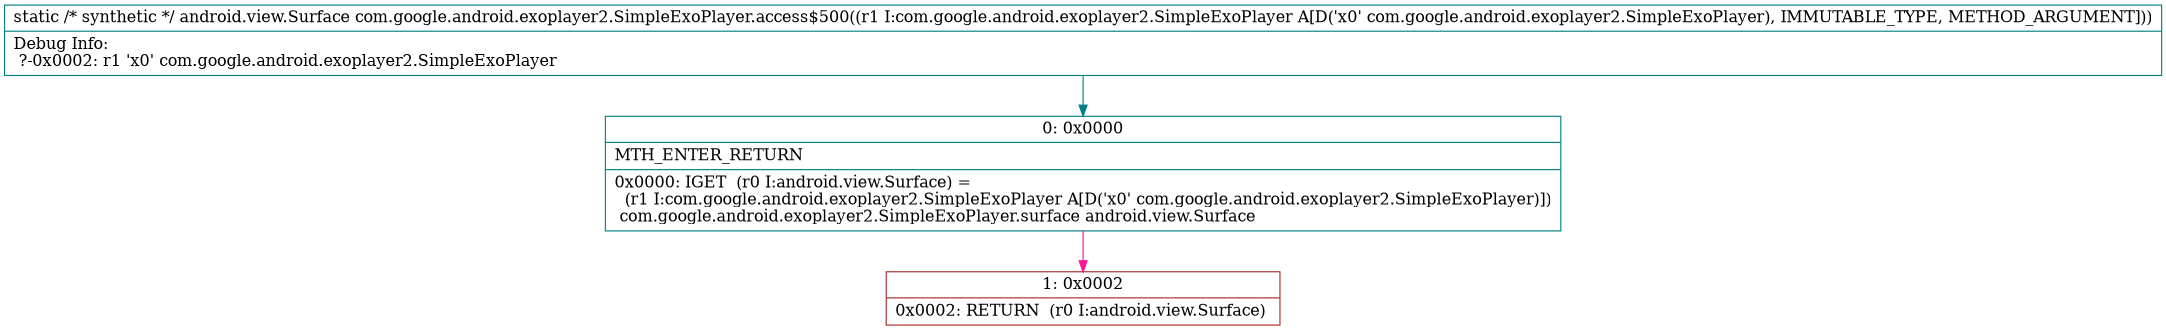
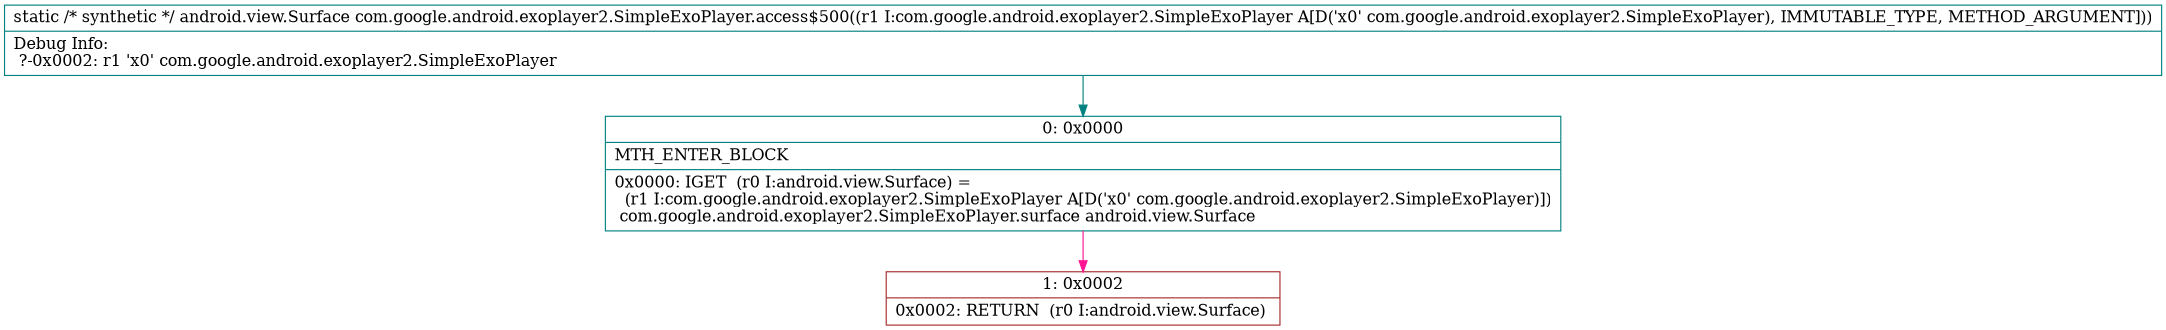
(709, 155) -> (702, 155)
